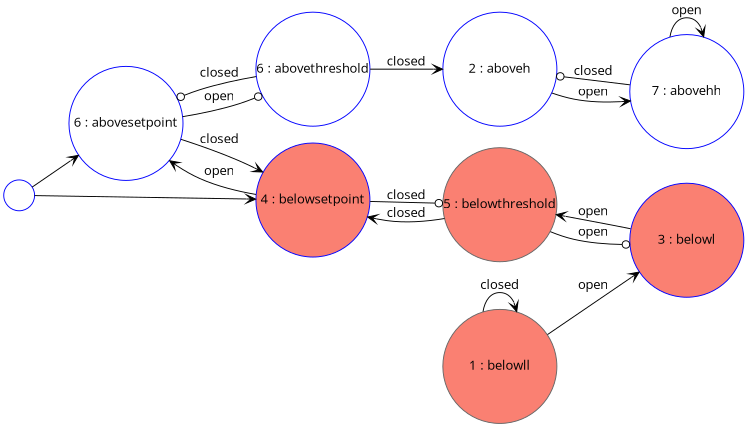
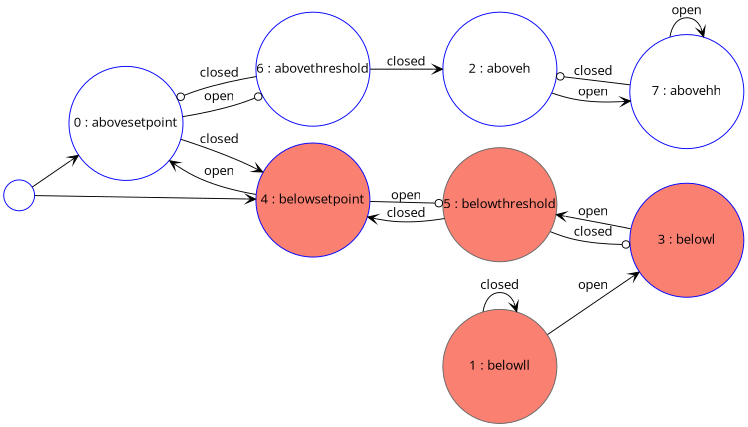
(126, 123) -> (126, 123)
(406, 196) -> (406, 196)
(593, 232) -> (593, 232)
